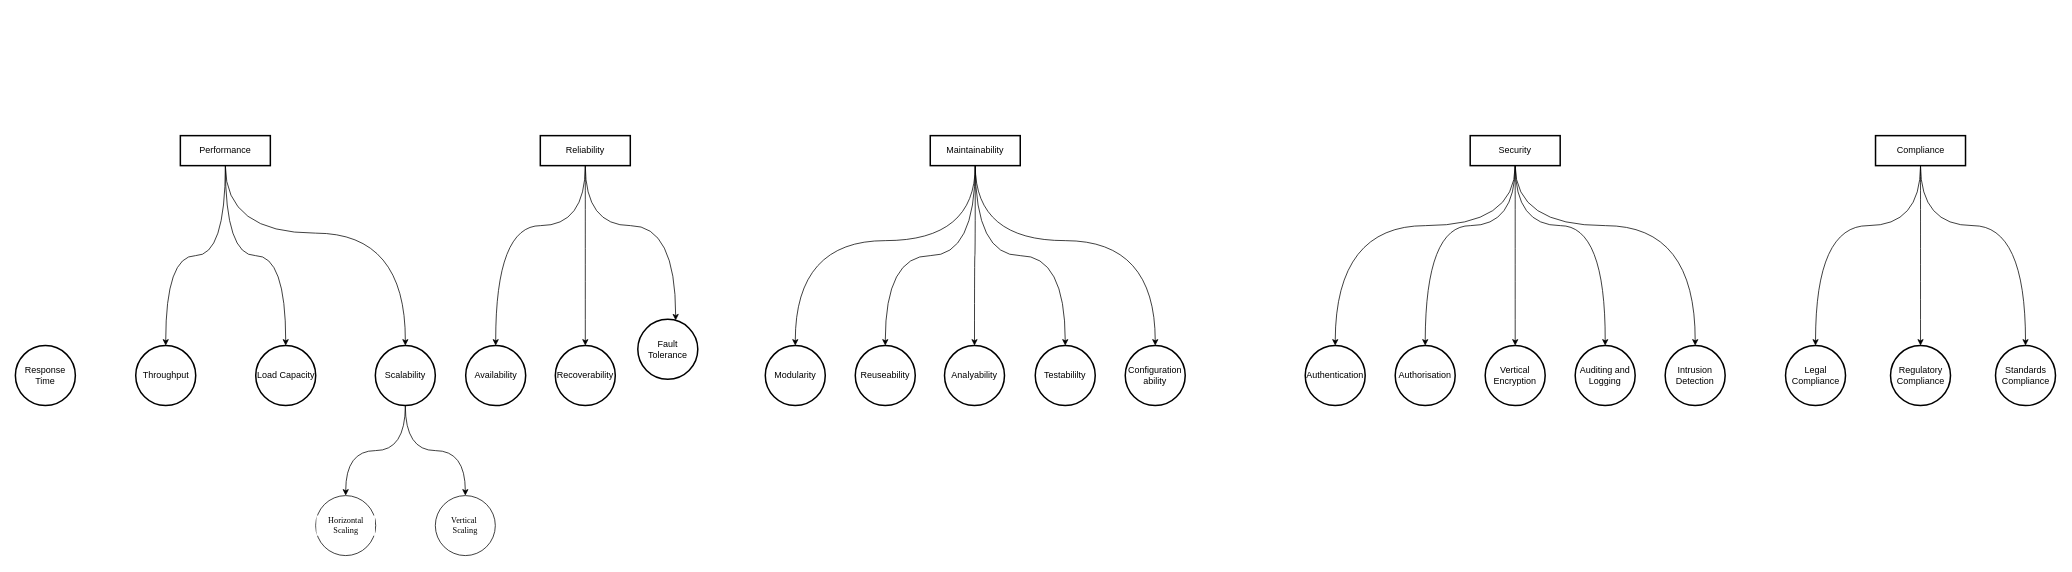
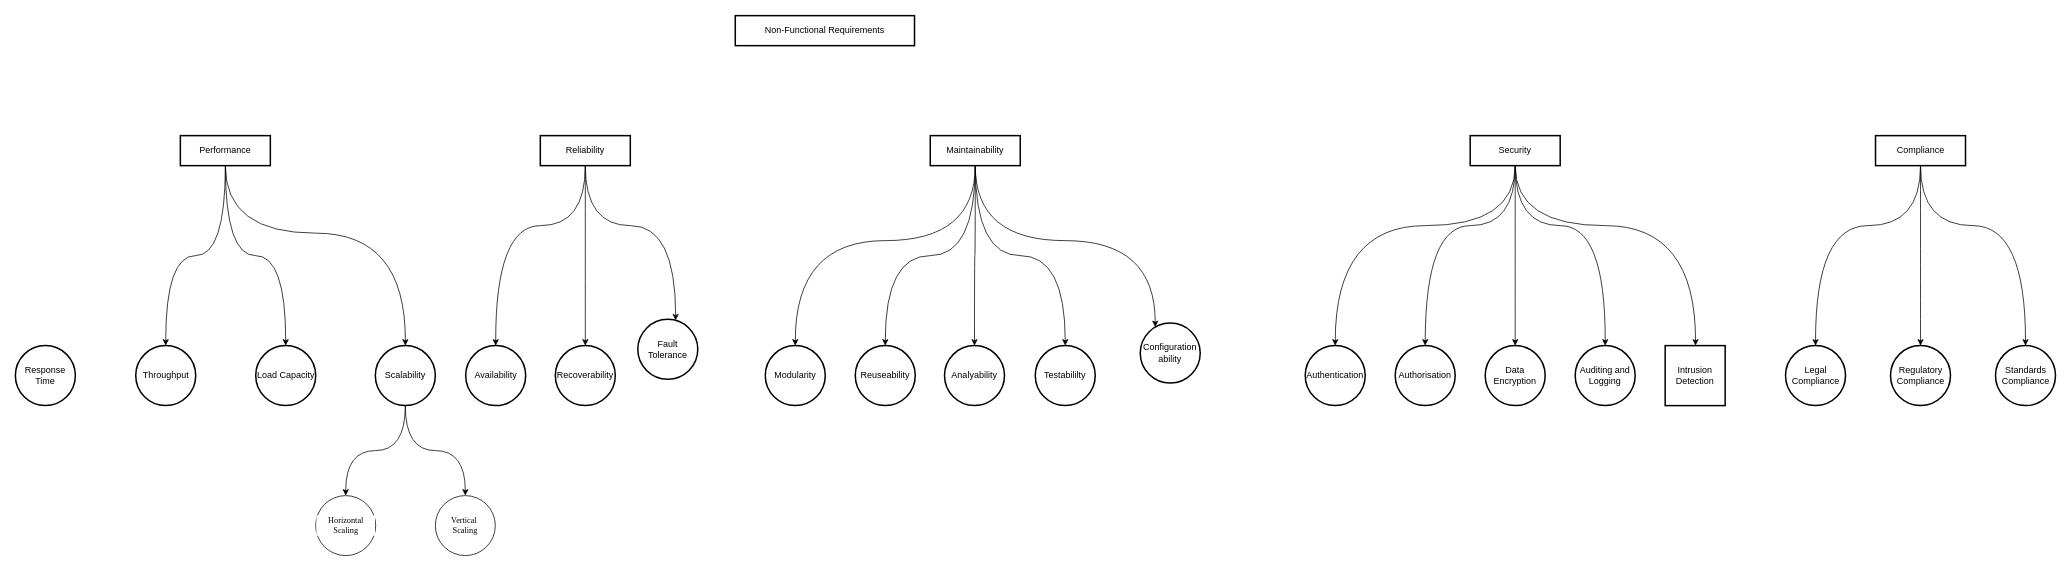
none -> (825, 30)
(1155, 375) -> (1170, 353)
(1515, 375) -> (1515, 375)
(1695, 375) -> (1695, 375)
